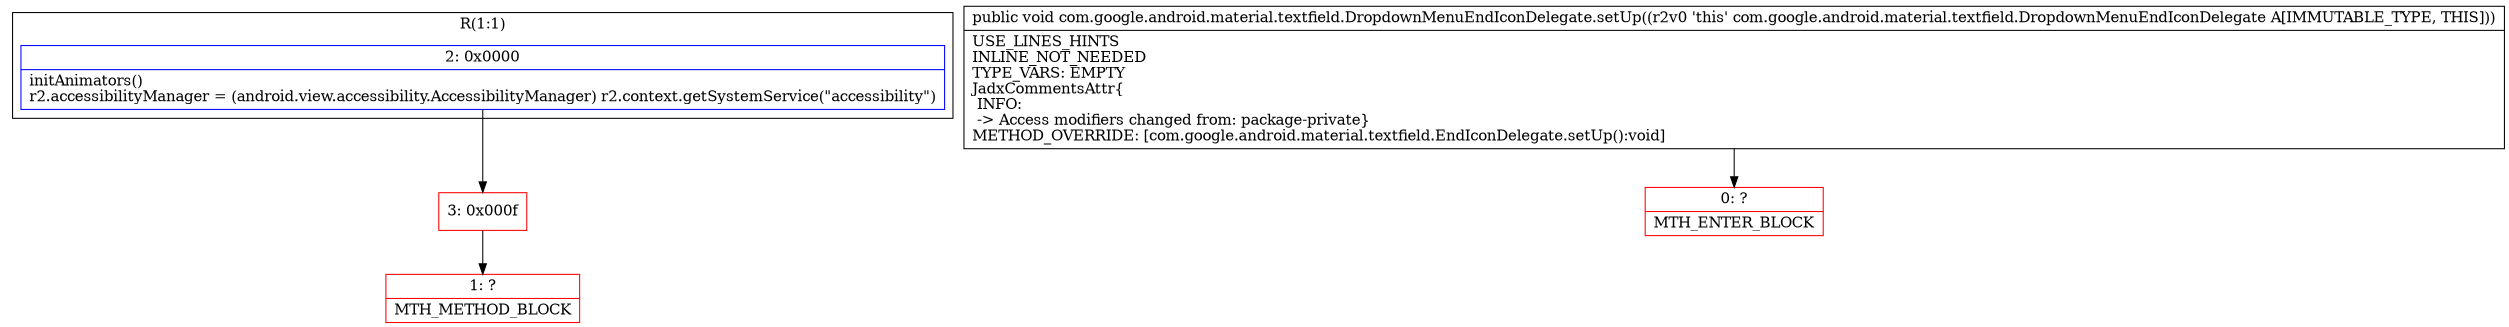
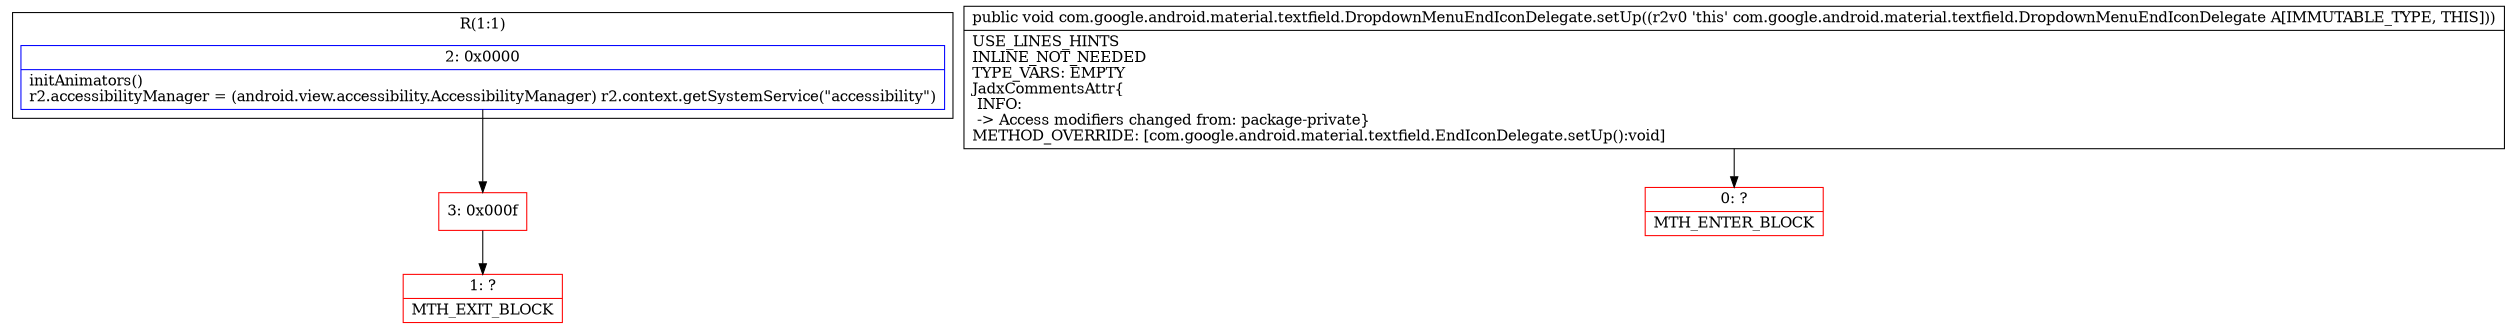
(483, 310) -> (483, 310)
